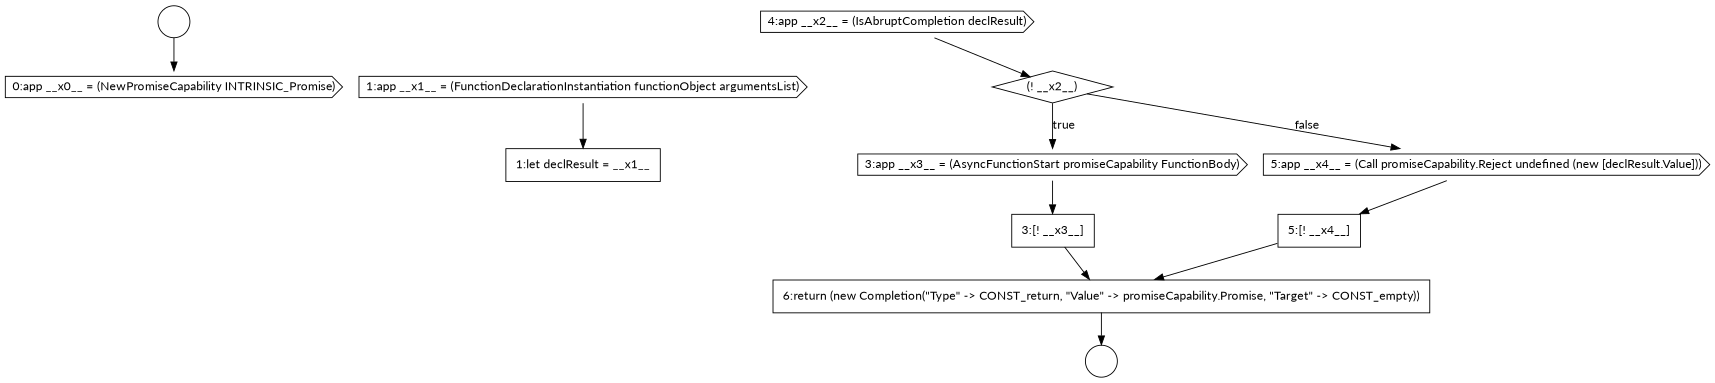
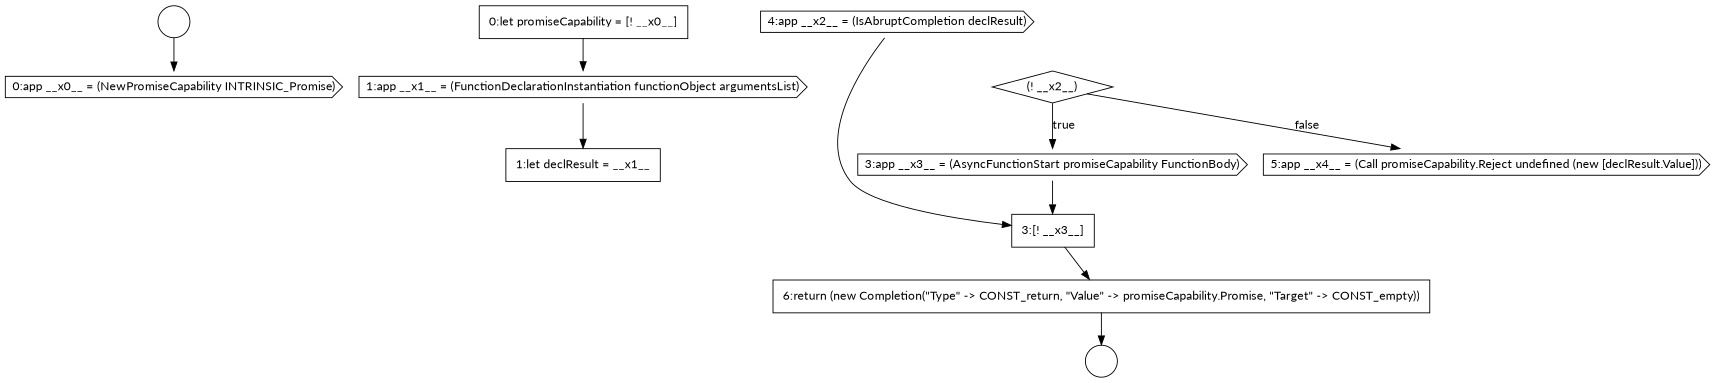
none -> (583, 22)
(978, 56) -> (851, 182)
(1319, 230) -> none
